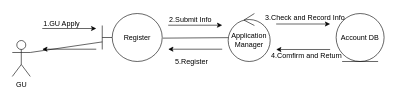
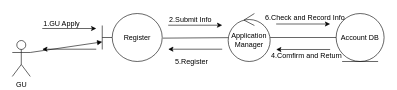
(308, 18) -> (308, 18)
none -> (303, 38)
(97, 43) -> (96, 43)
